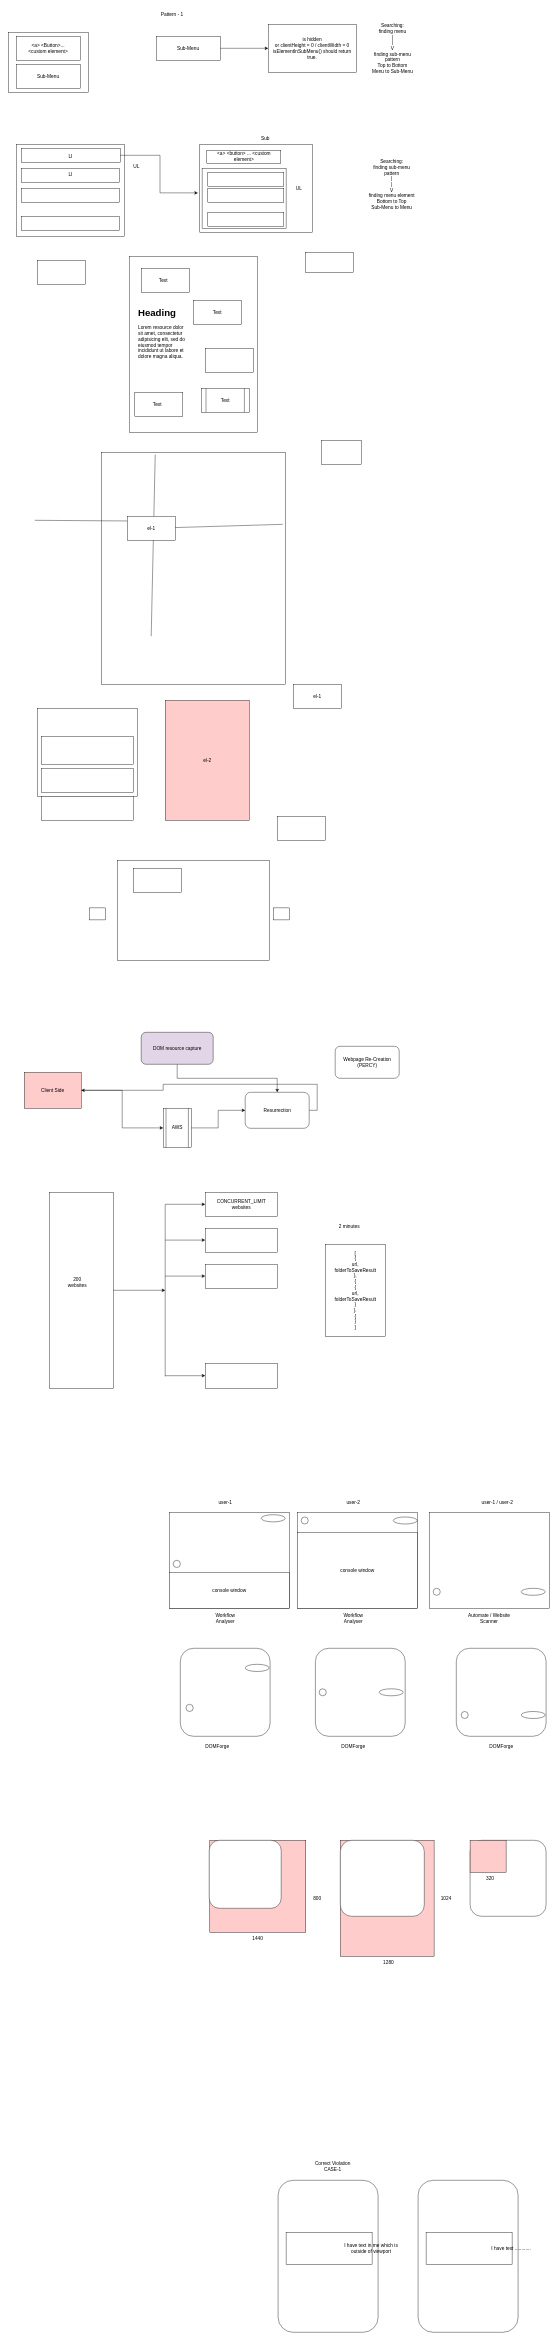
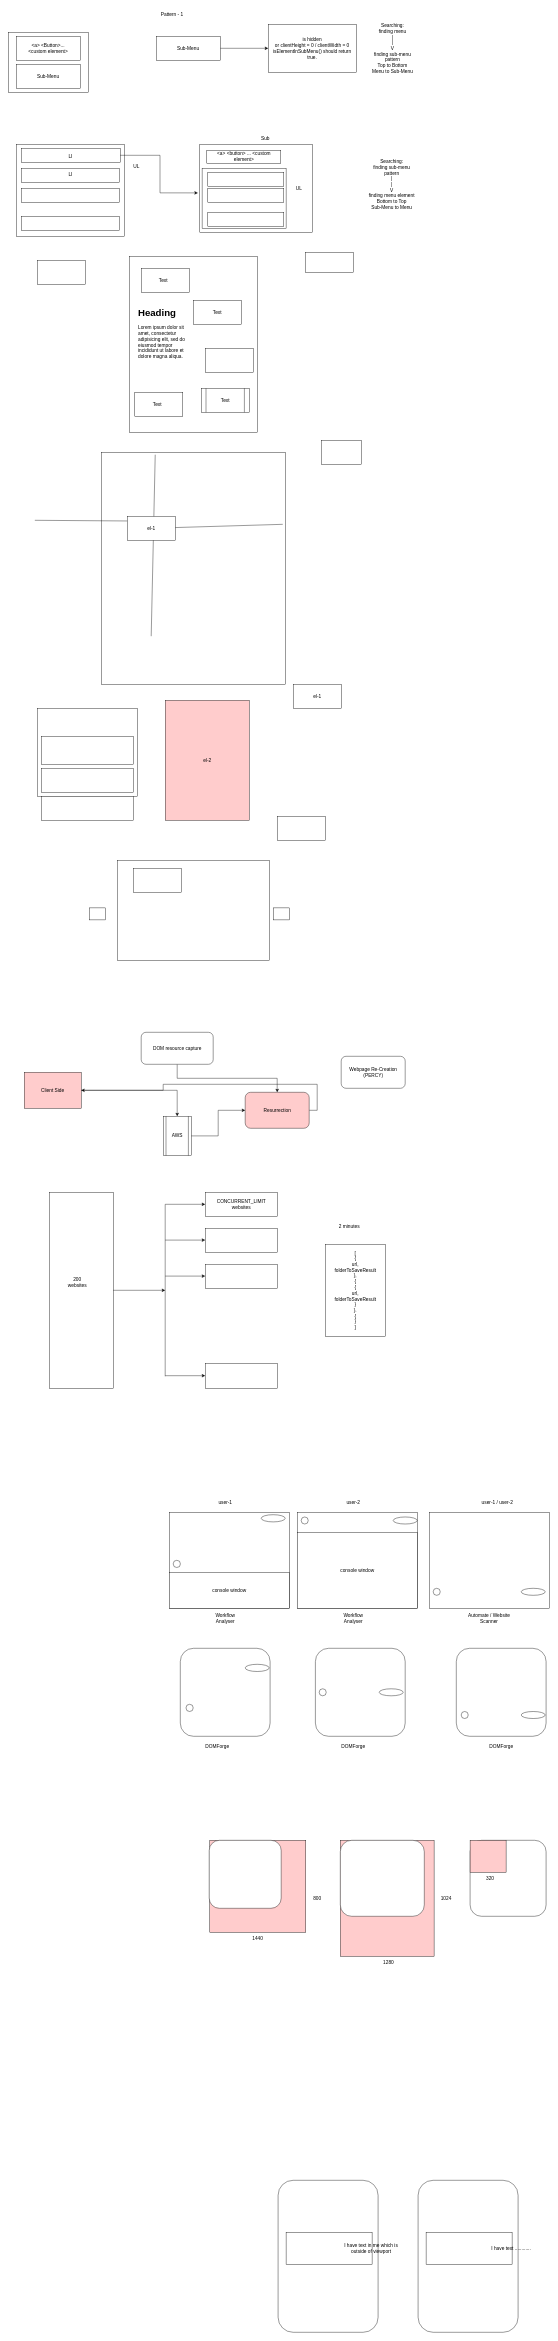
(164, 327) -> (164, 327)
(177, 1048) -> (177, 1048)
(367, 1062) -> (373, 1072)
(277, 1110) -> (277, 1110)
(177, 1128) -> (177, 1136)
(333, 2166) -> none
